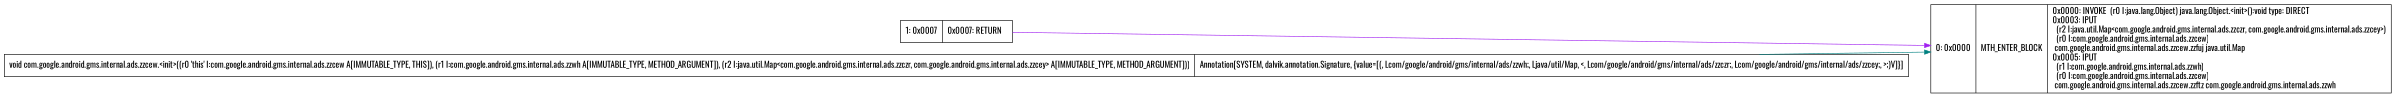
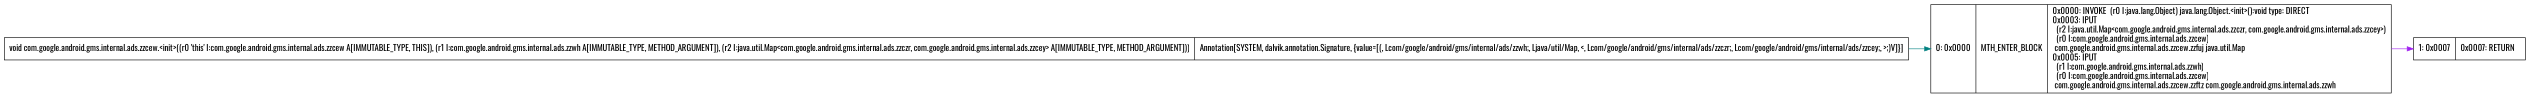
(1468, 39) -> (2399, 49)
